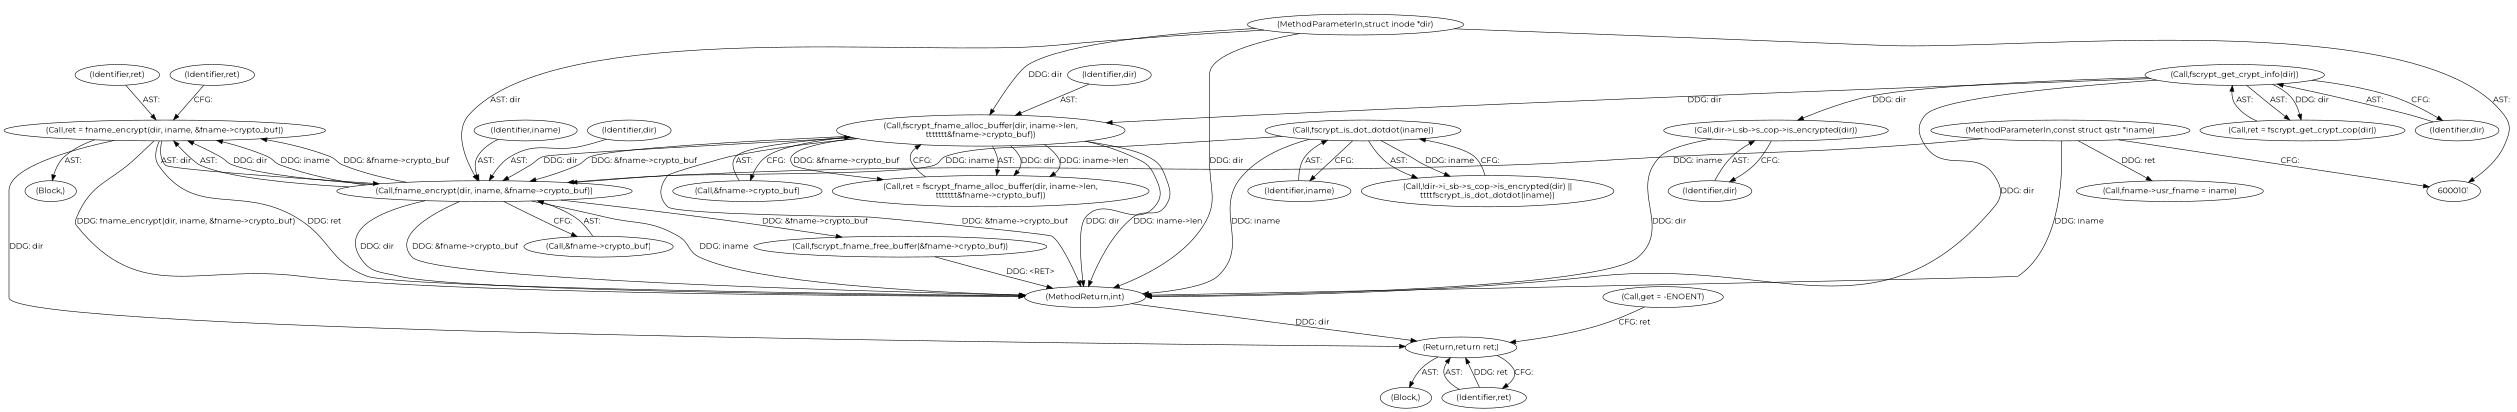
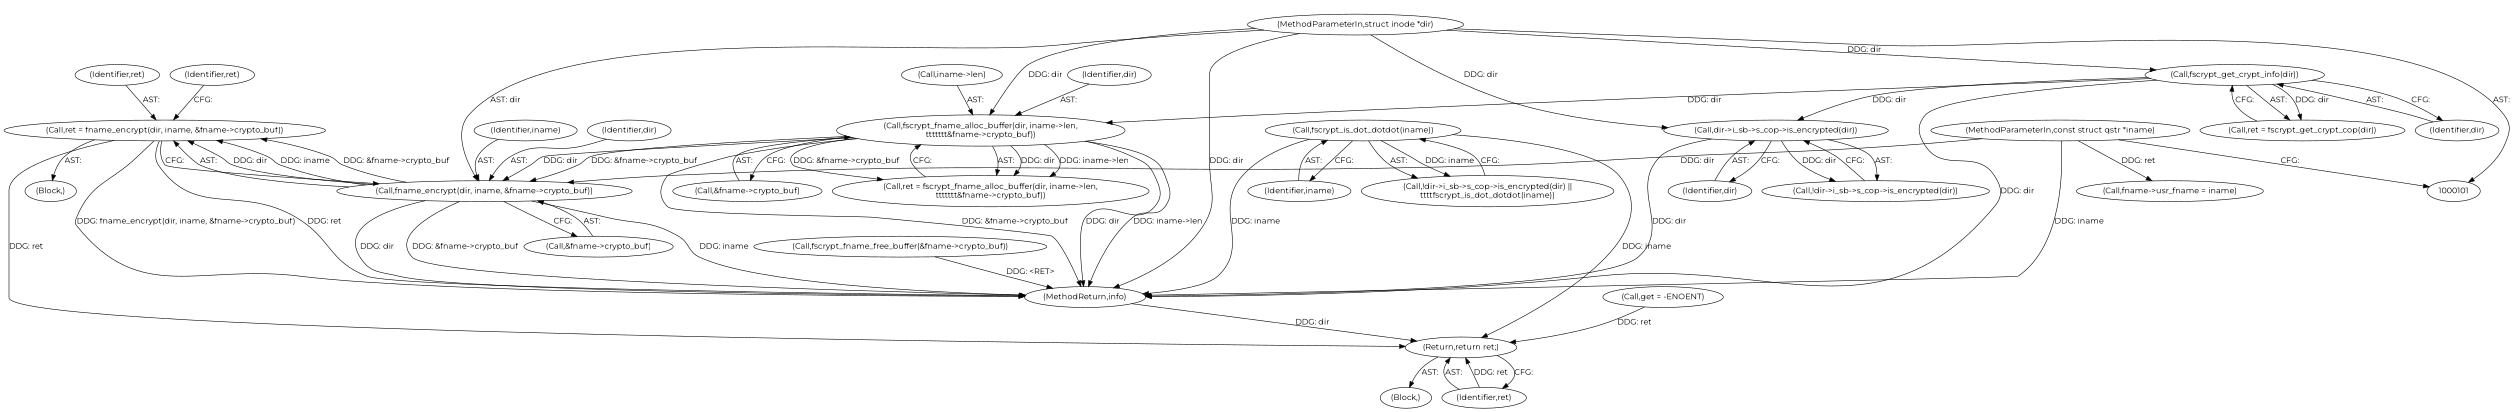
none -> (1798, 50)
none -> (952, 75)
none -> (1503, 99)
(2246, 100) -> (2246, 100)
(946, 156) -> (1630, 203)
(176, 161) -> (176, 161)
(1698, 161) -> (1698, 161)
none -> (1876, 191)
(2454, 191) -> (2454, 191)
(699, 217) -> none
(26, 247) -> (26, 247)
(1085, 297) -> (1085, 297)
(1635, 322) -> (1635, 322)
